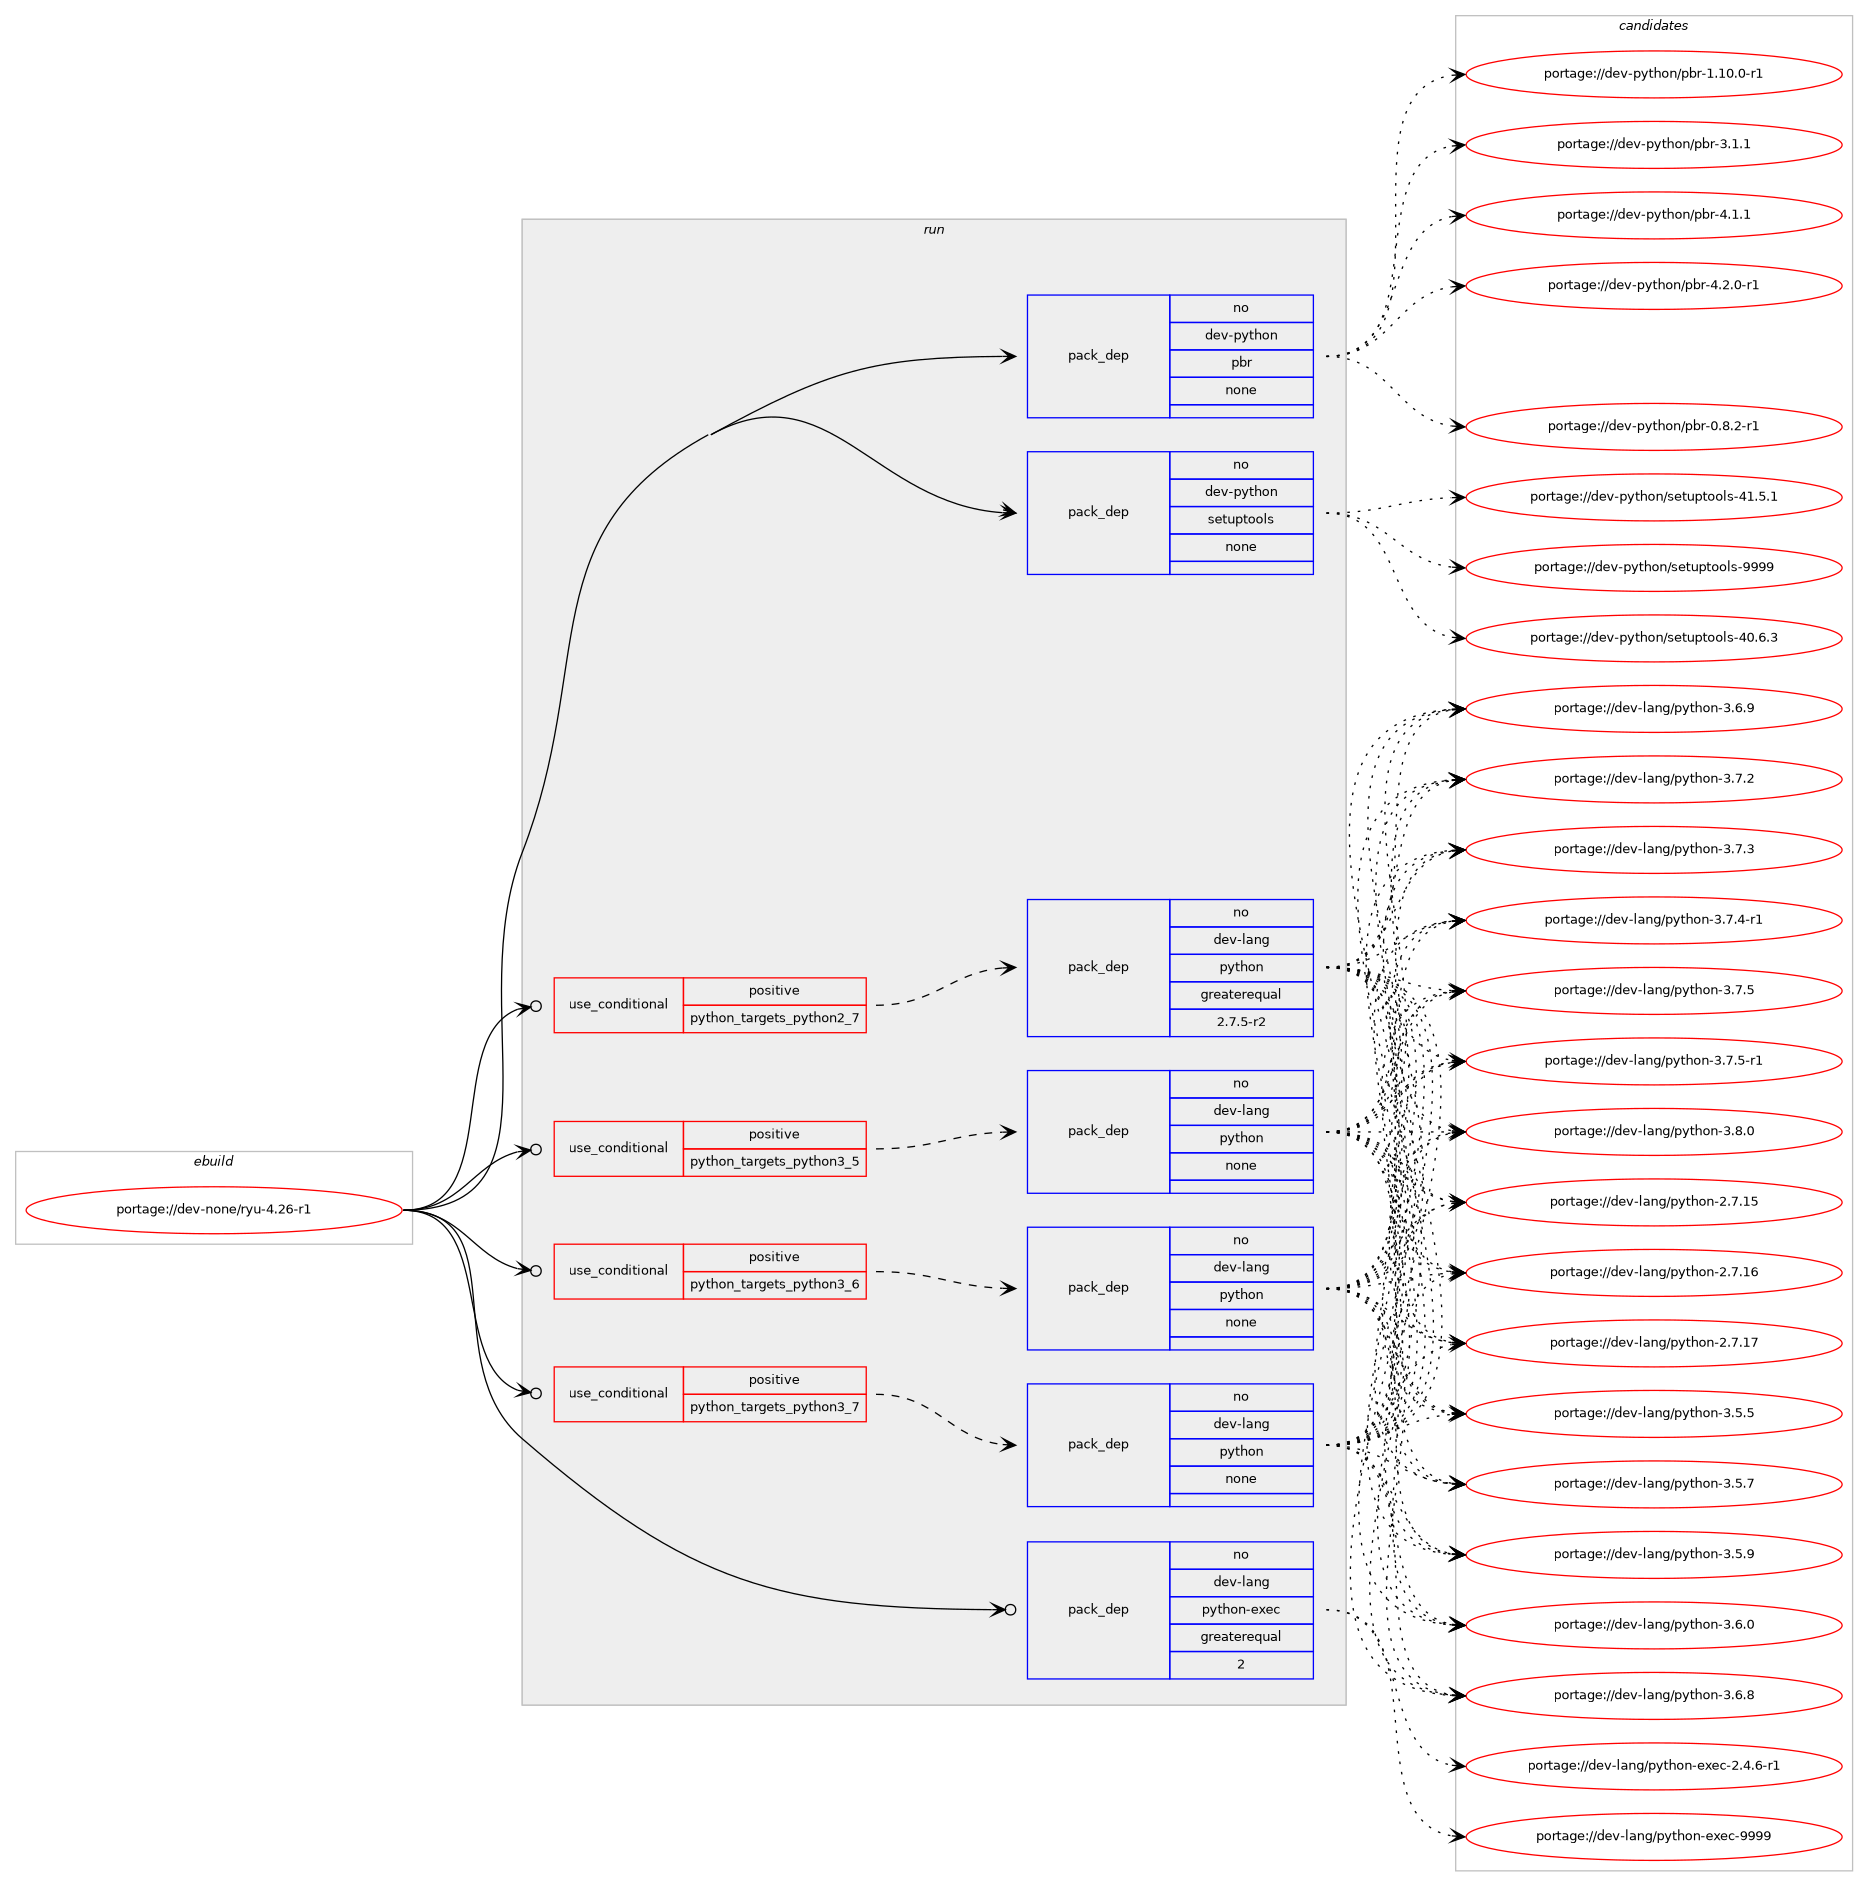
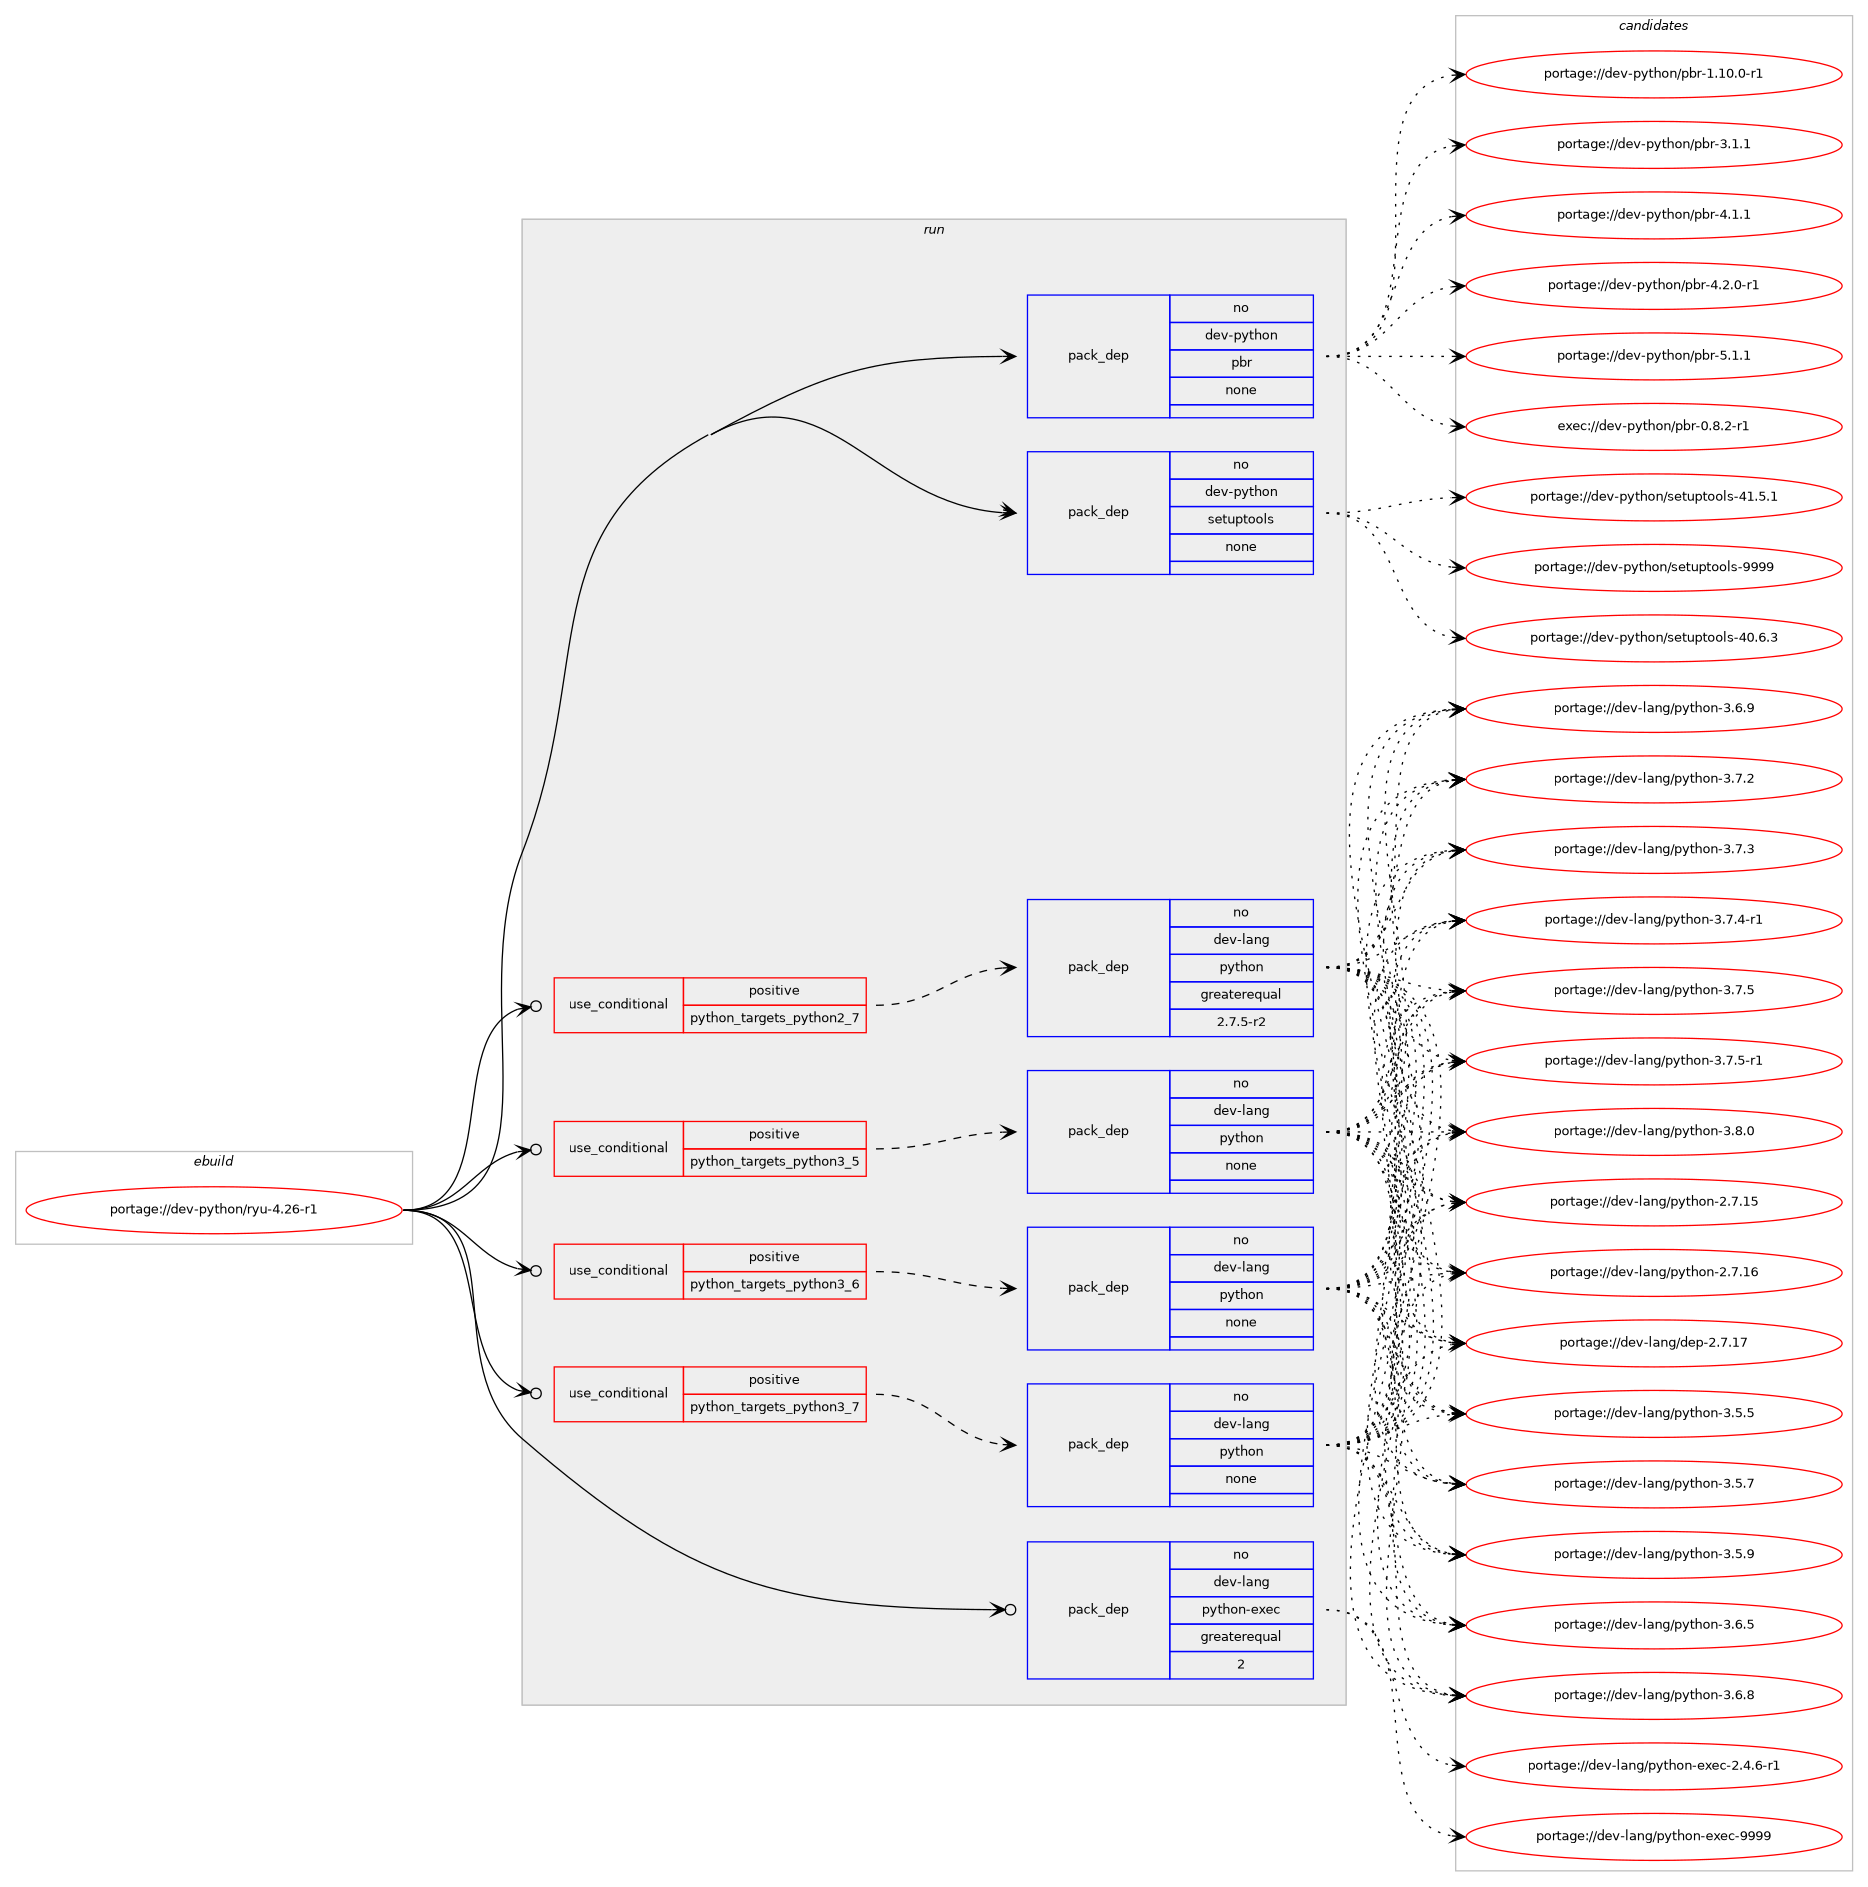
none -> (1654, 356)
(1654, 427) -> (1654, 427)
(214, 1210) -> (214, 1210)
(1654, 1343) -> (1654, 1343)
(1654, 1625) -> (1654, 1625)
